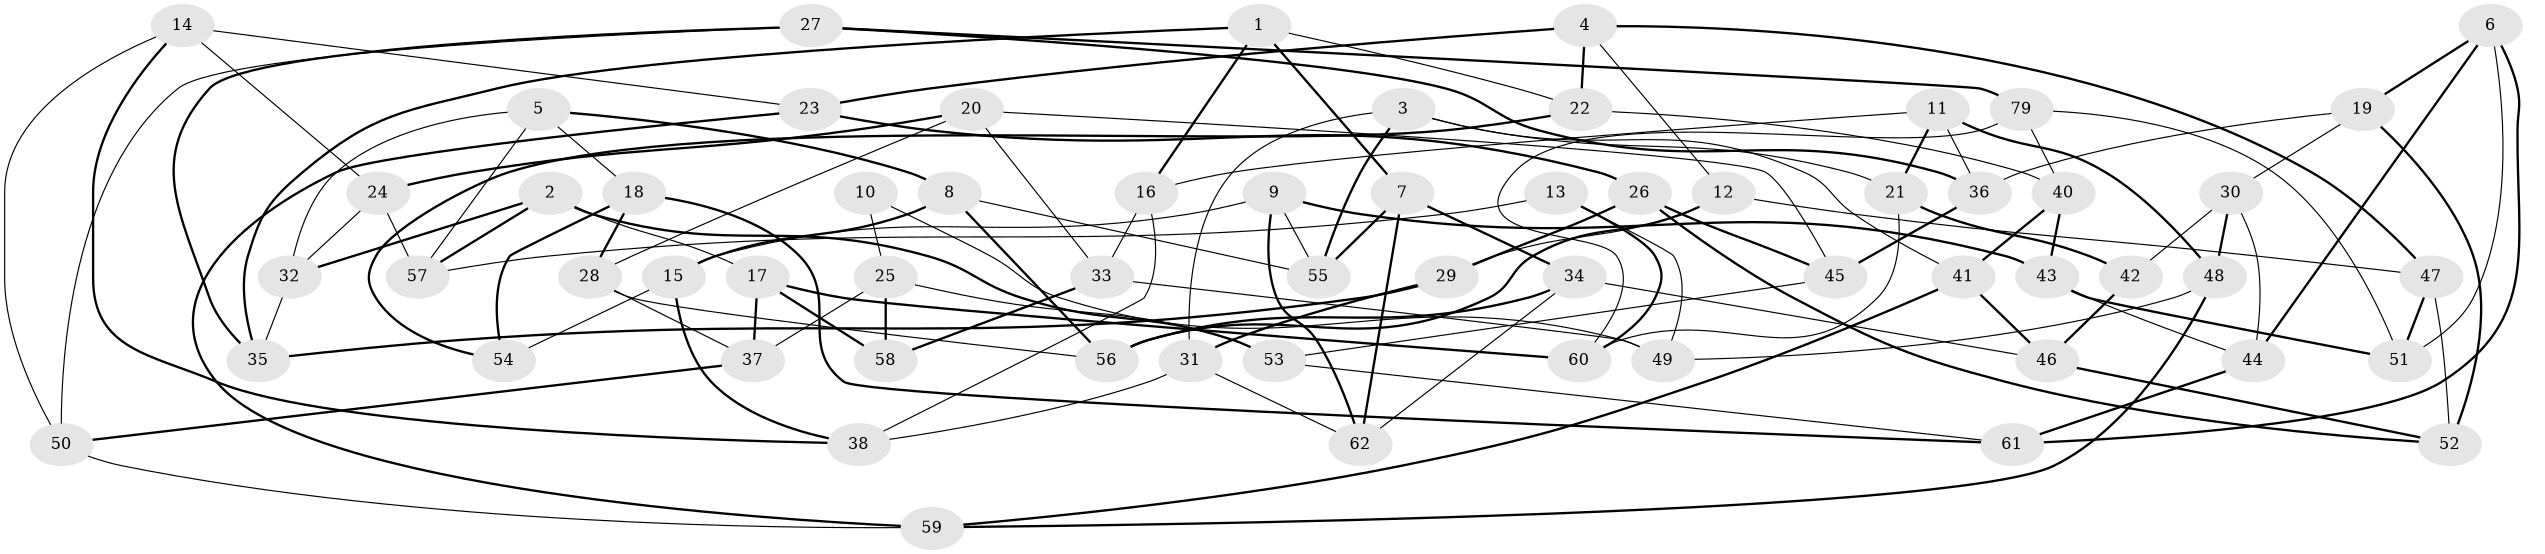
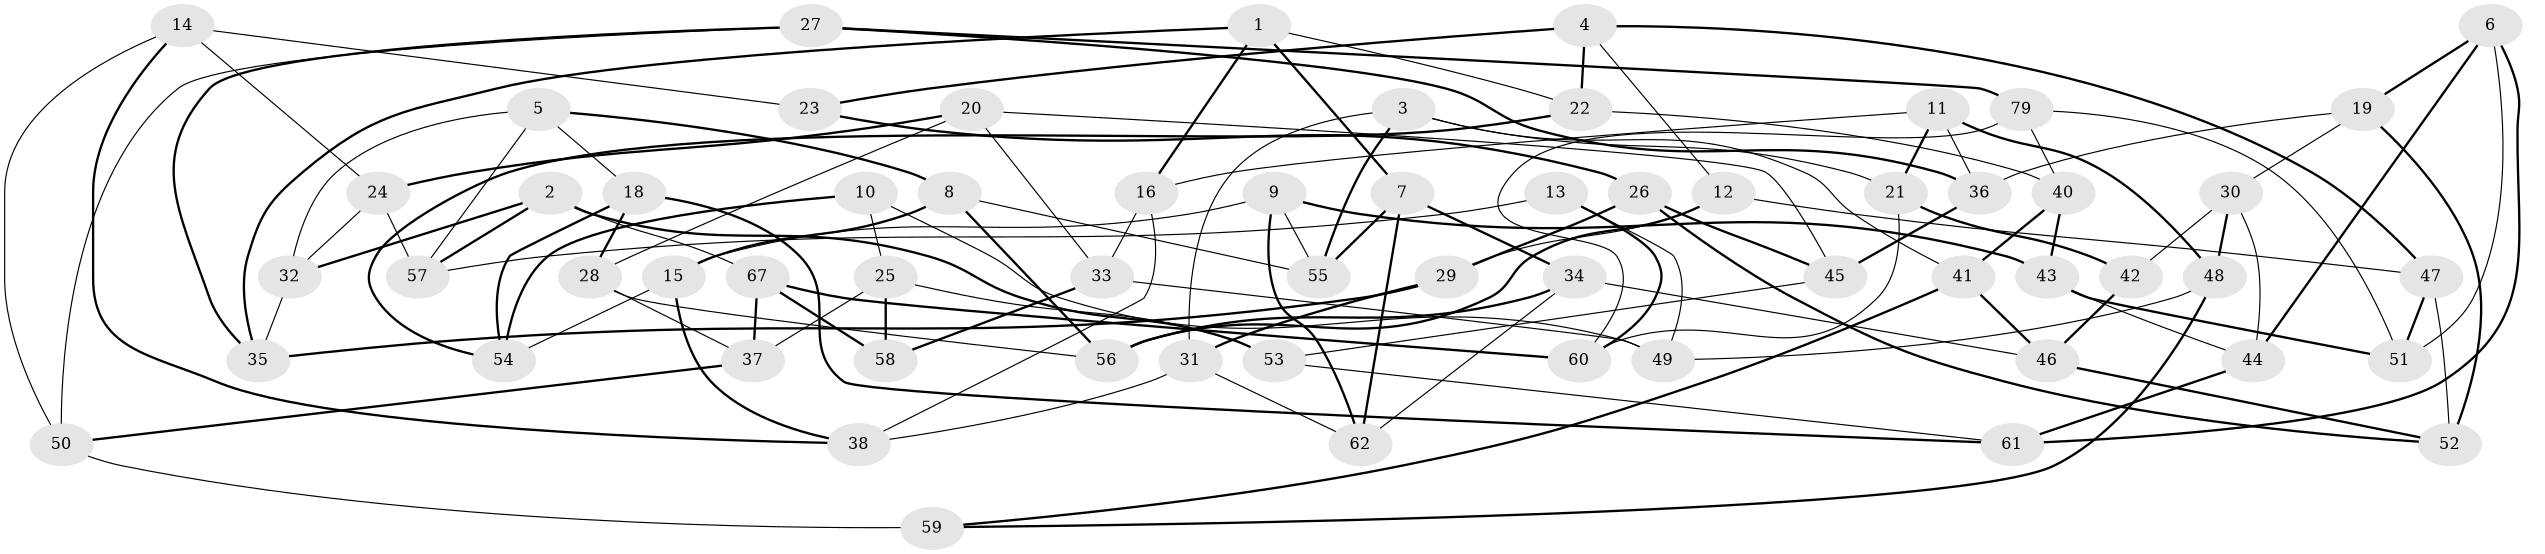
none -> (661, 219)
(758, 277) -> (758, 277)
(196, 341) -> none
